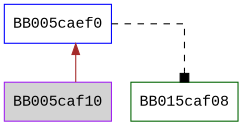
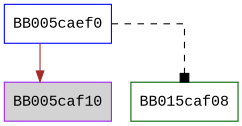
(76, 68) -> (40, 57)
